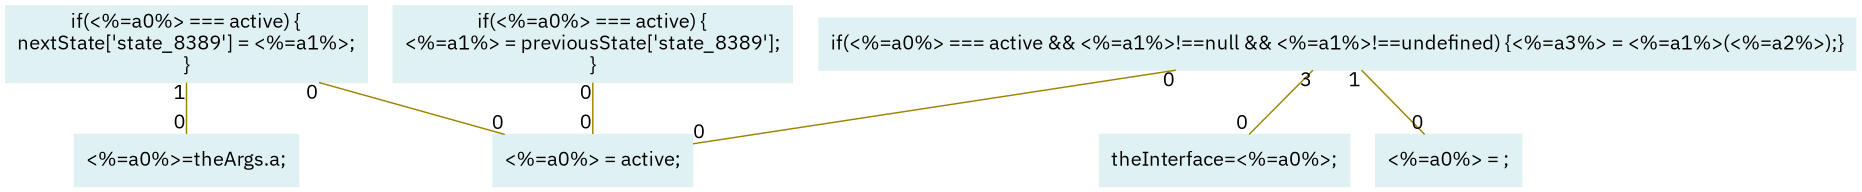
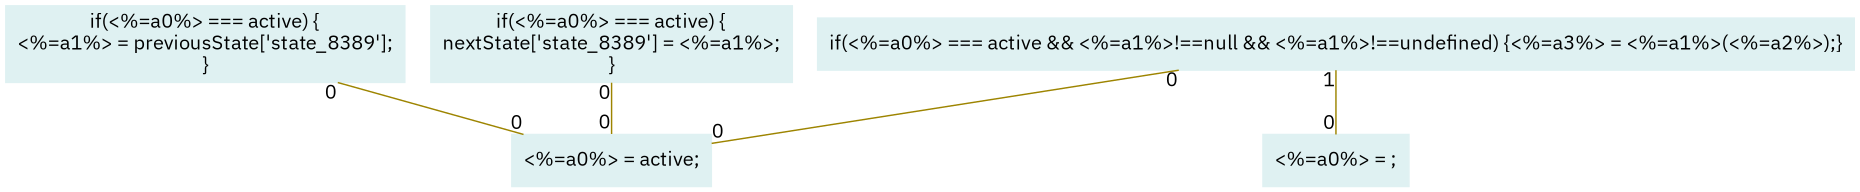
(187, 160) -> none
(1225, 160) -> none
